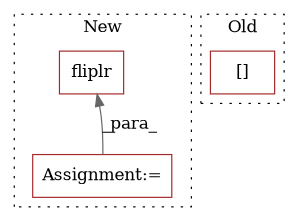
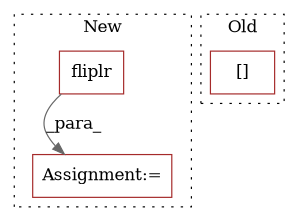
(102, 130) -> (45, 119)
